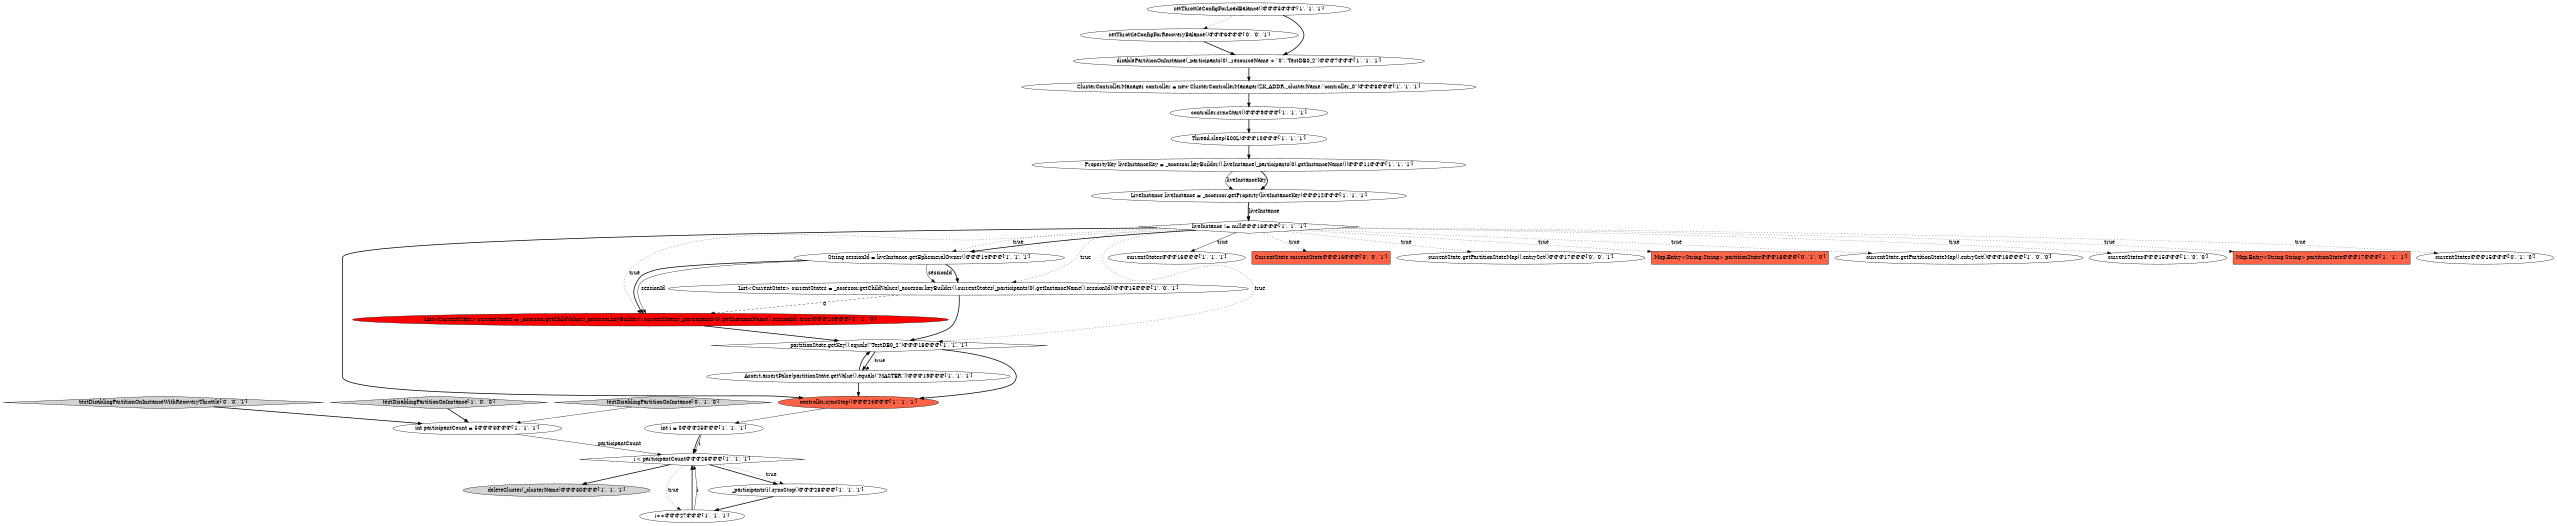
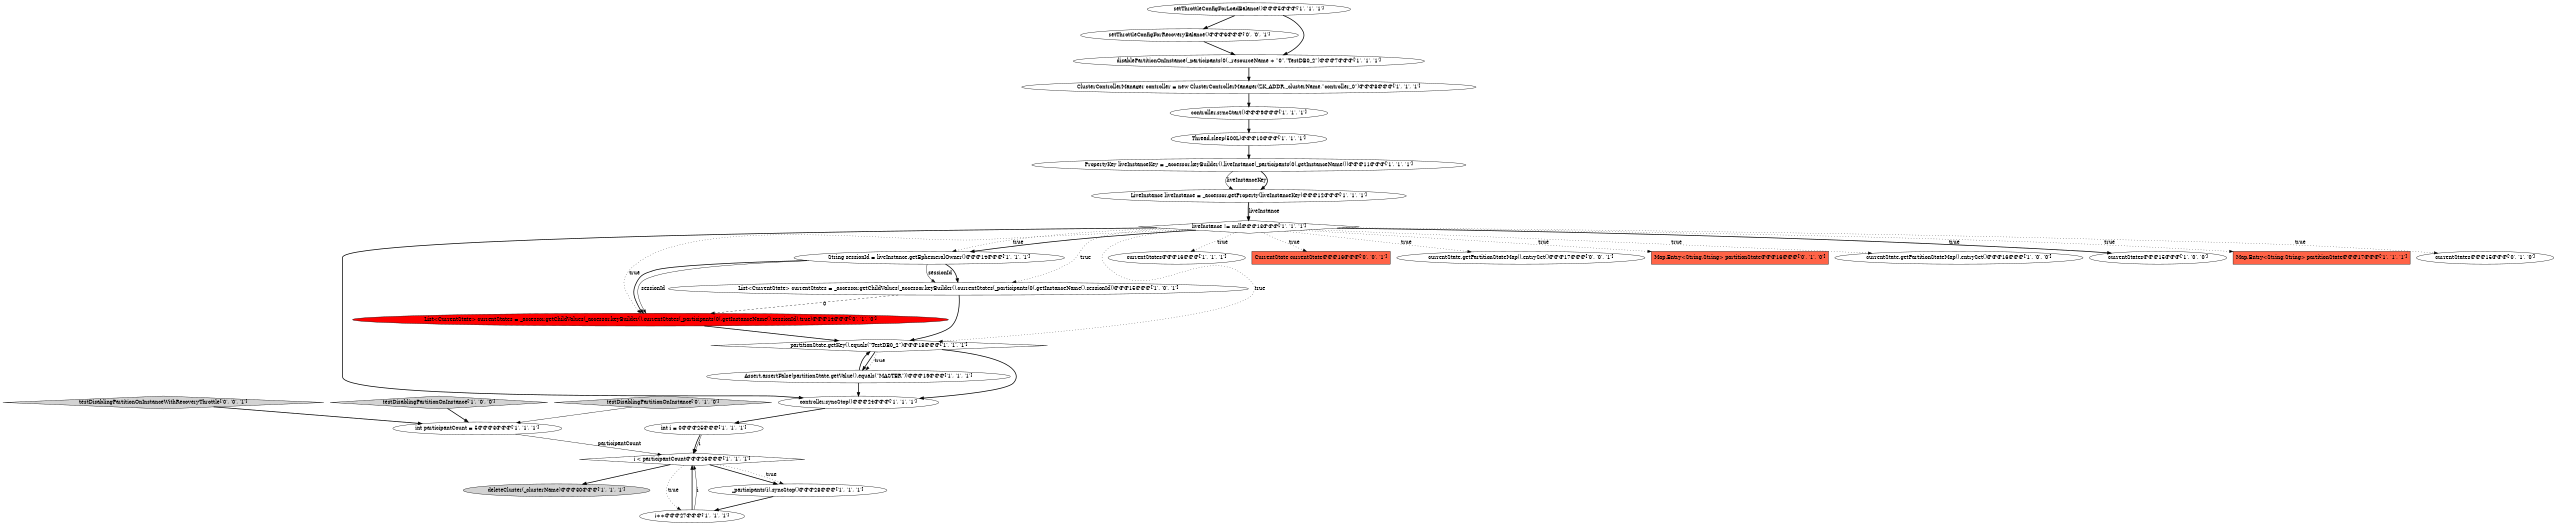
(1221, 22) -> (1221, 22)
(1722, 236) -> (1722, 236)
(1215, 241) -> (1215, 241)
(858, 402) -> (858, 402)
(782, 415) -> (782, 415)
